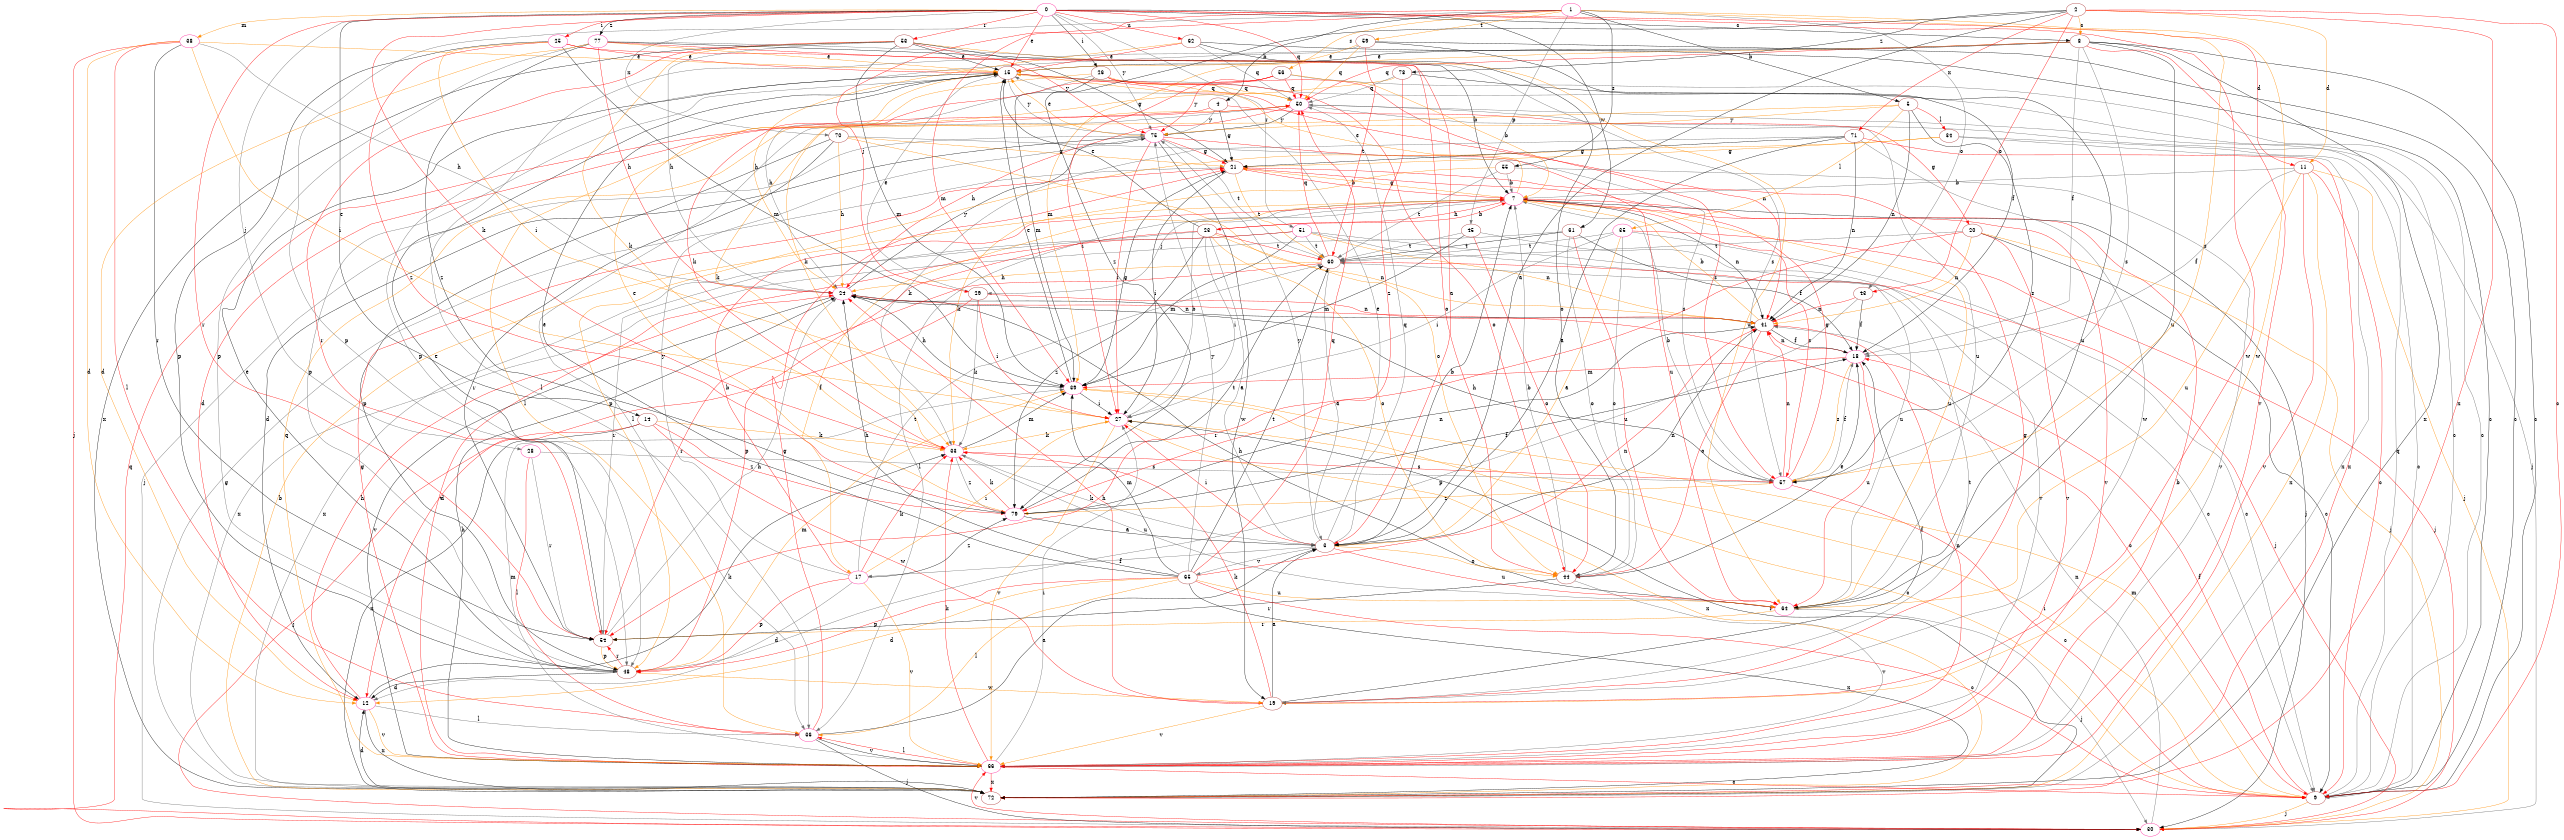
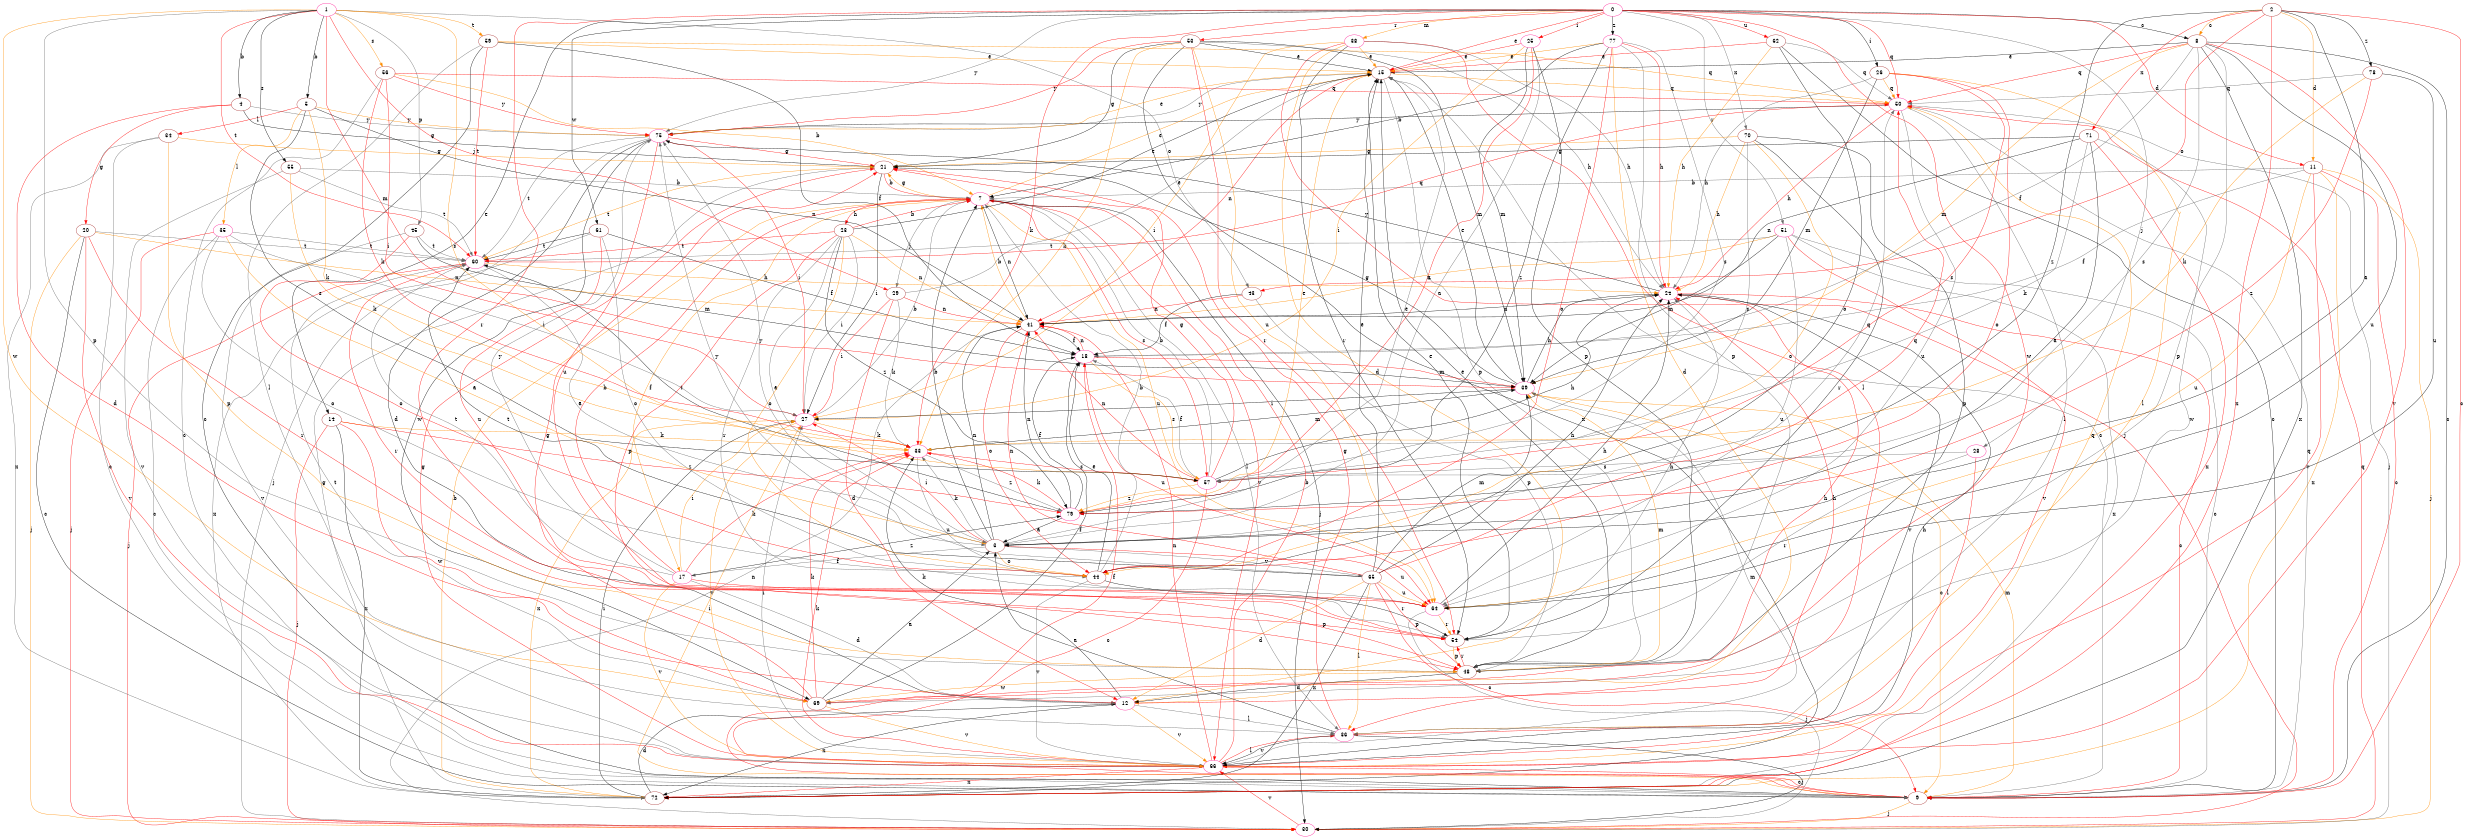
(1436, 100) -> (1404, 365)
none -> (256, 159)
(1331, 262) -> (475, 262)
(1272, 704) -> (817, 704)
